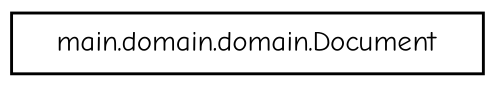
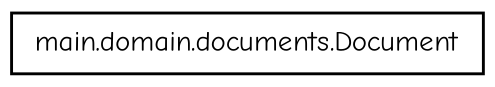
(247, 43) -> (247, 43)
